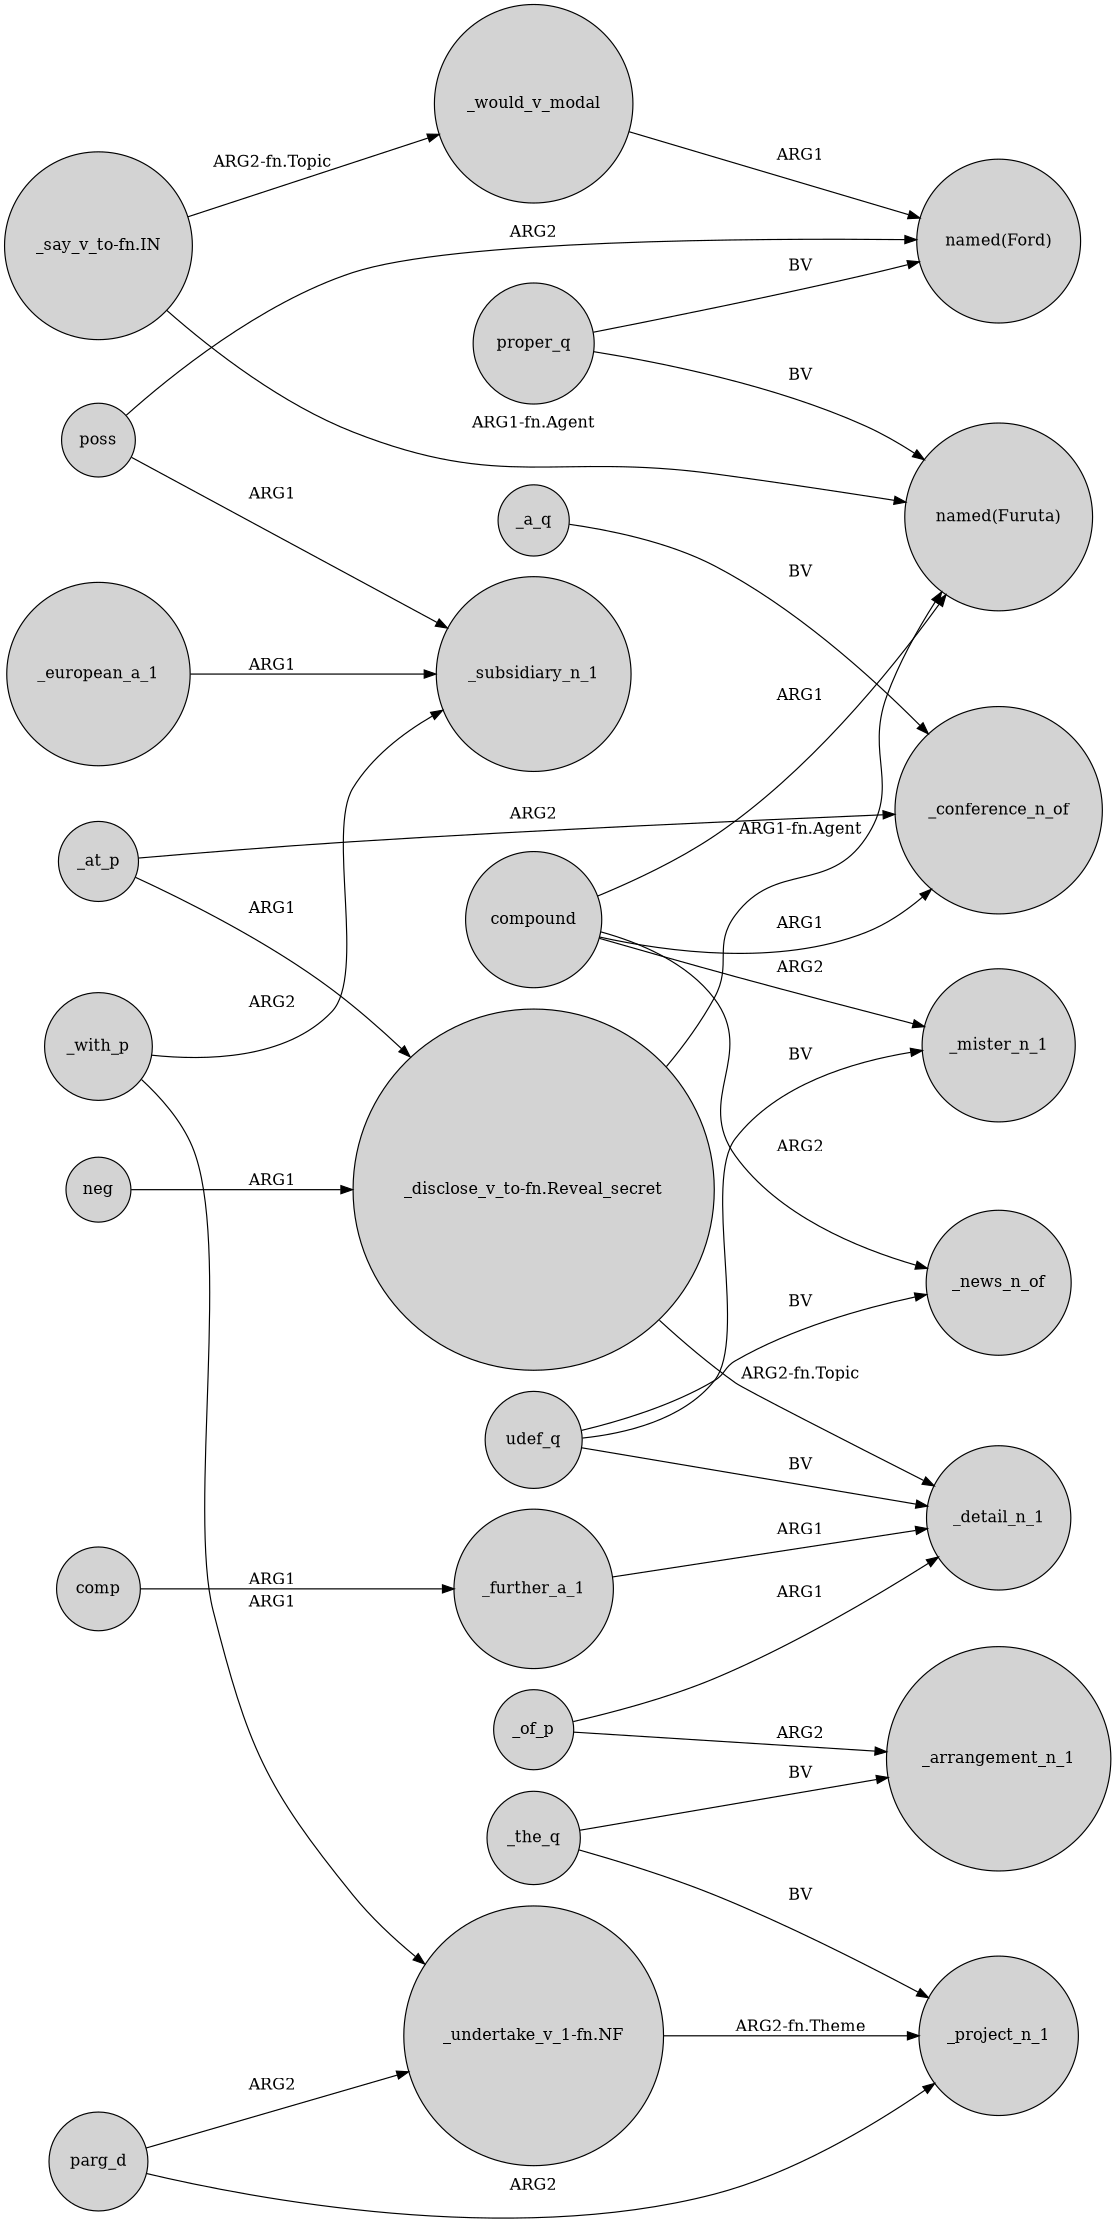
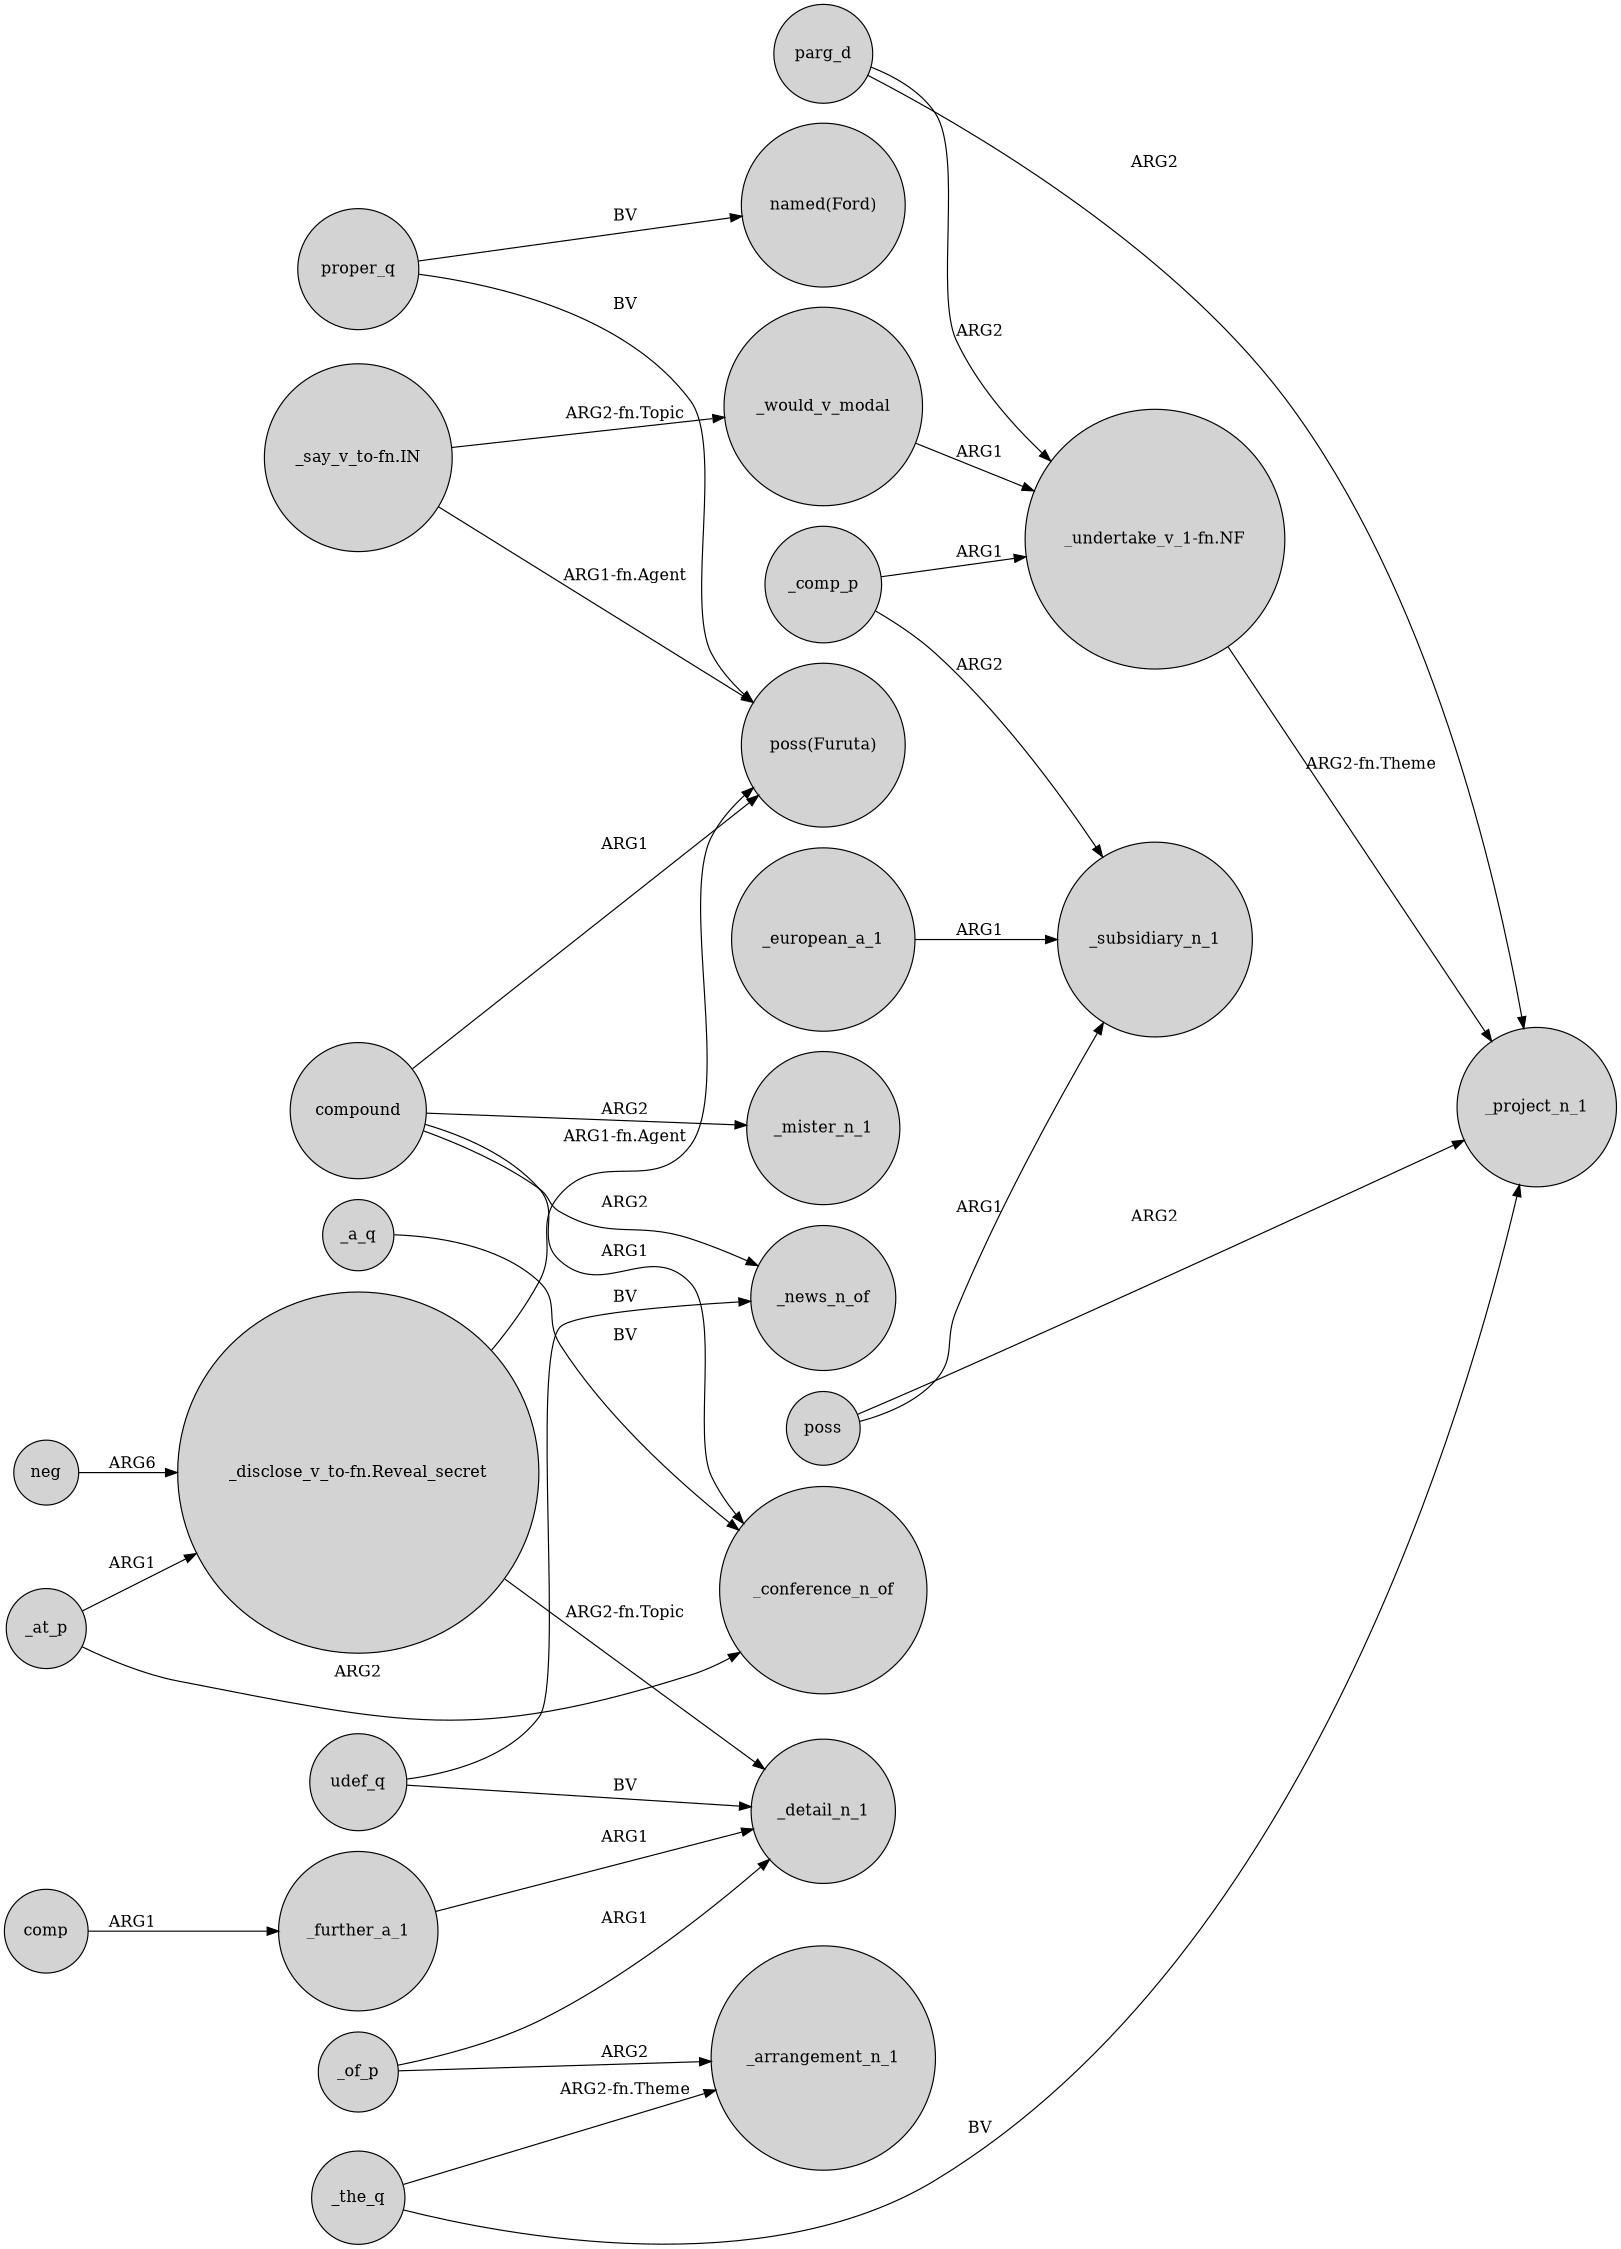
(769, 173) -> (969, 465)
(493, 250) -> (1156, 1281)
(999, 517) -> (823, 745)
(98, 1046) -> (823, 585)
(273, 1181) -> (133, 1464)
(724, 1234) -> none
(801, 1773) -> (625, 2090)
